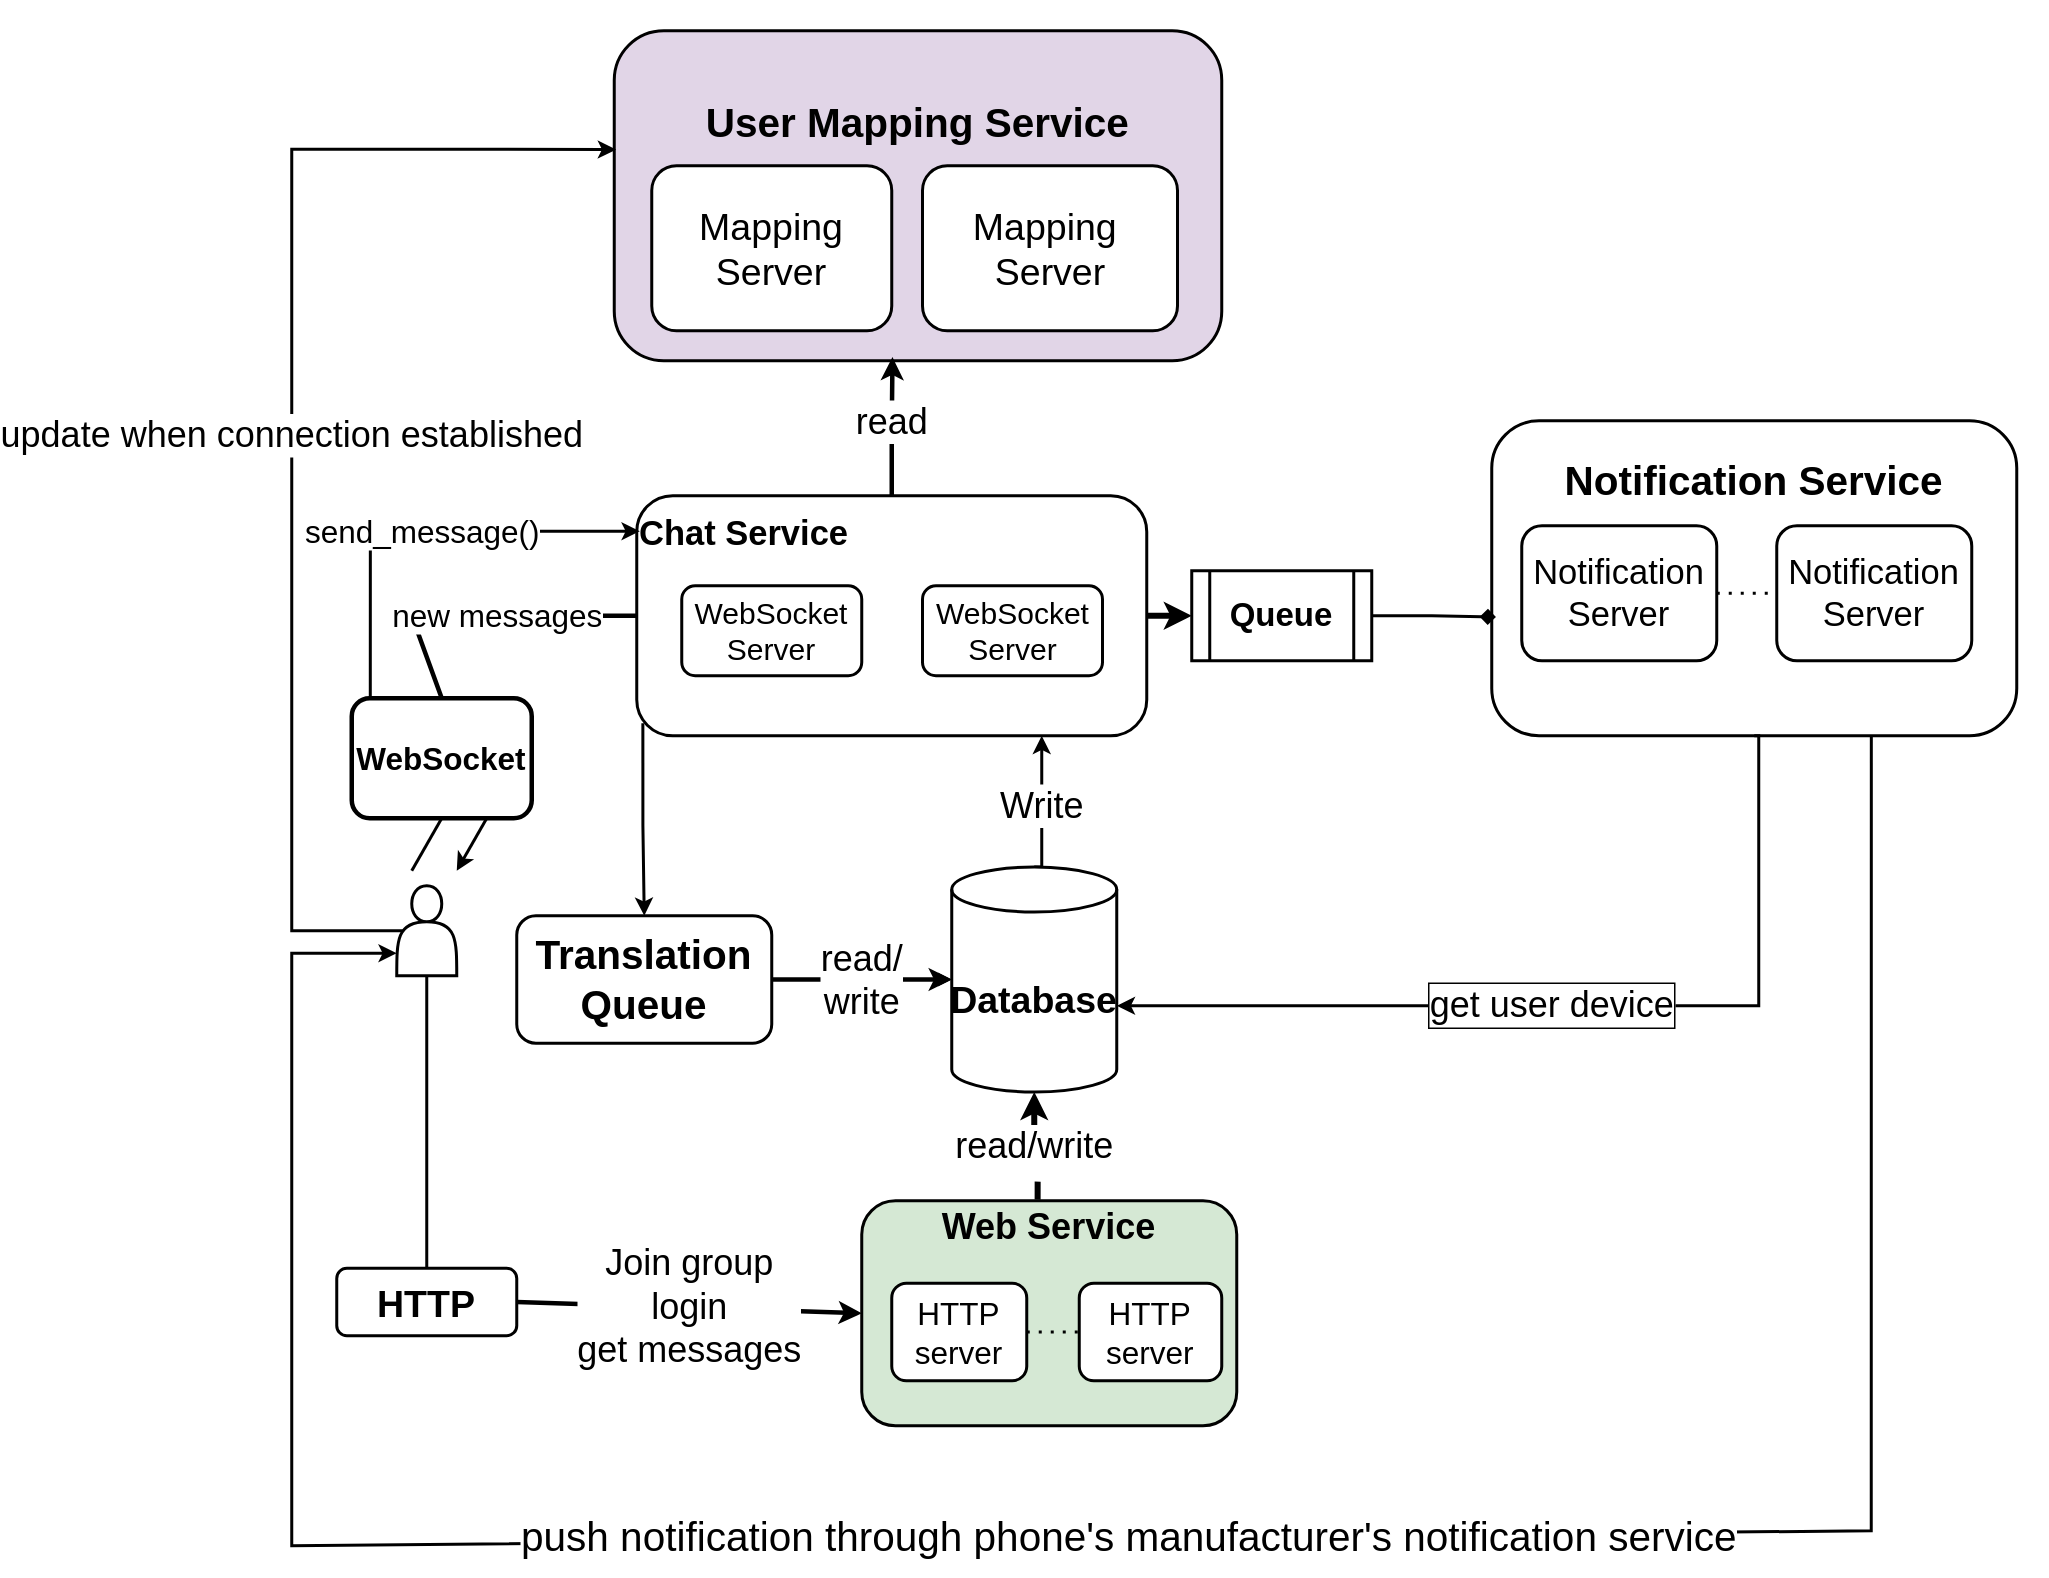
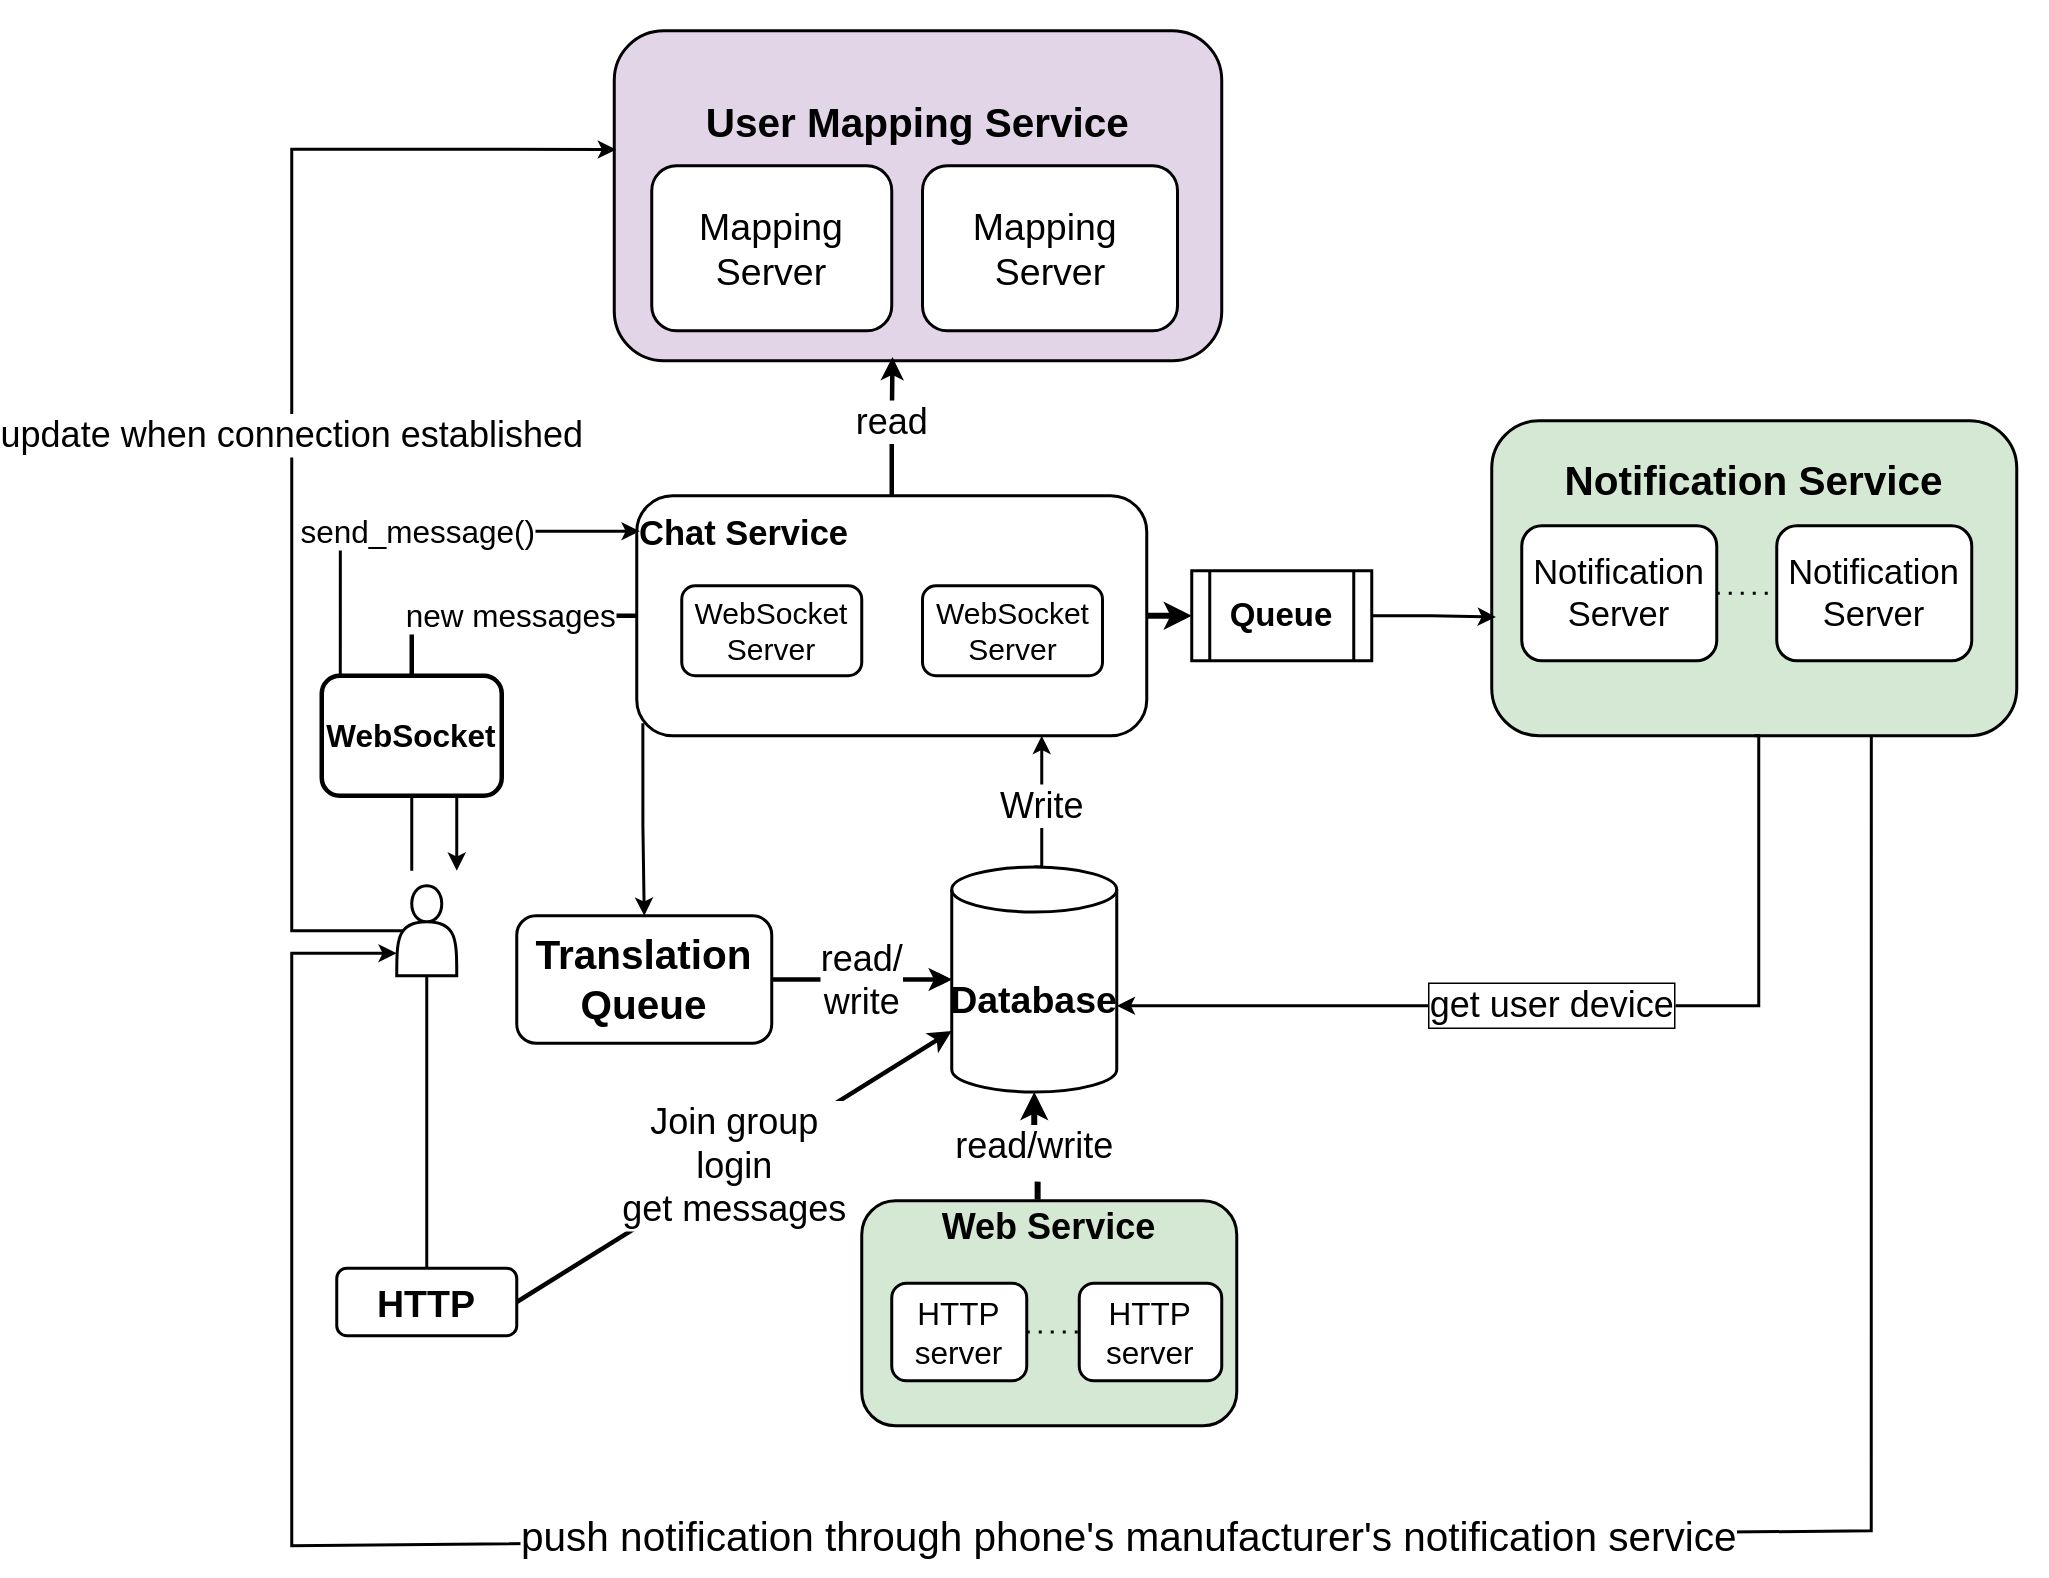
(1754, 578) -> (1754, 578)
(1480, 617) -> (1480, 617)
(442, 758) -> (412, 736)
(691, 1308) -> (592, 1255)
